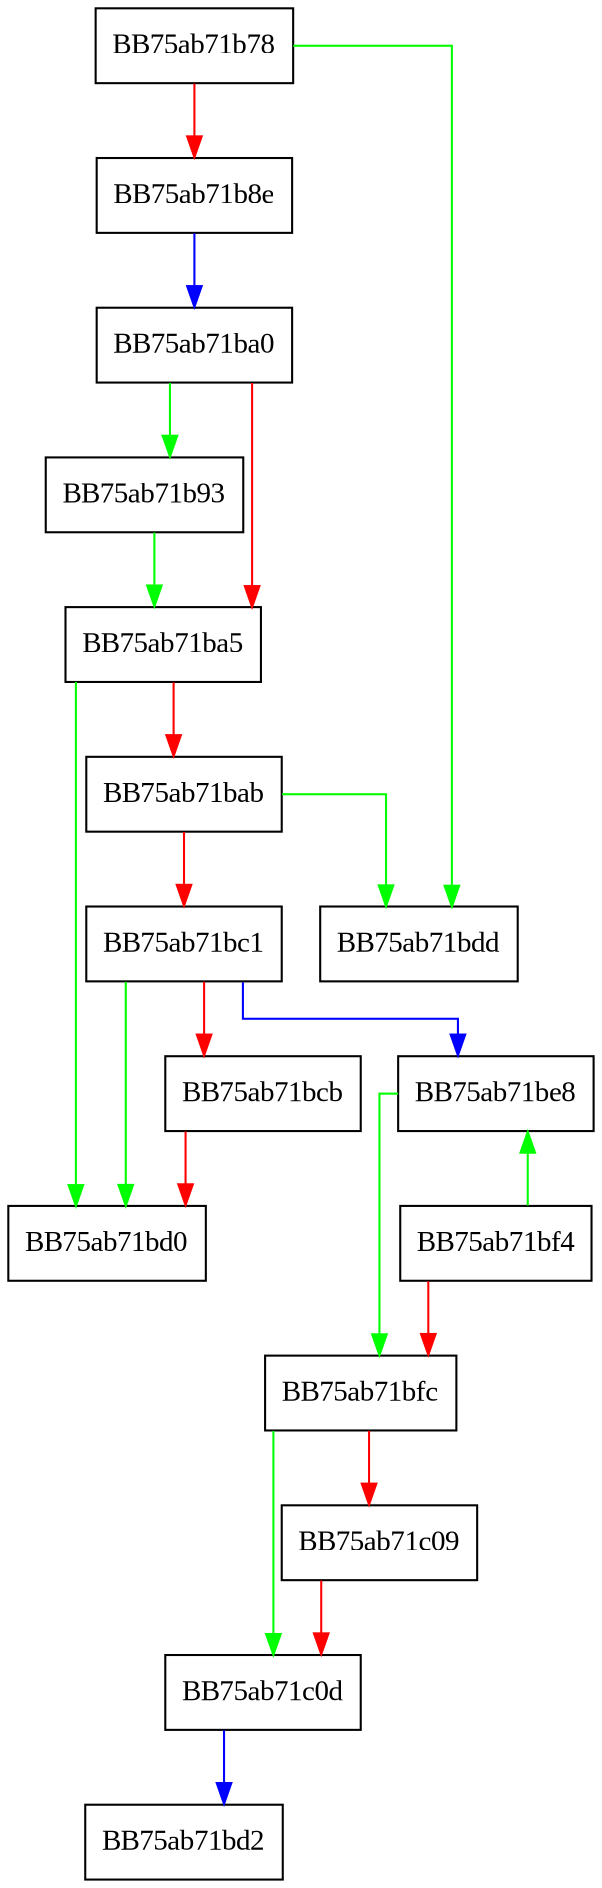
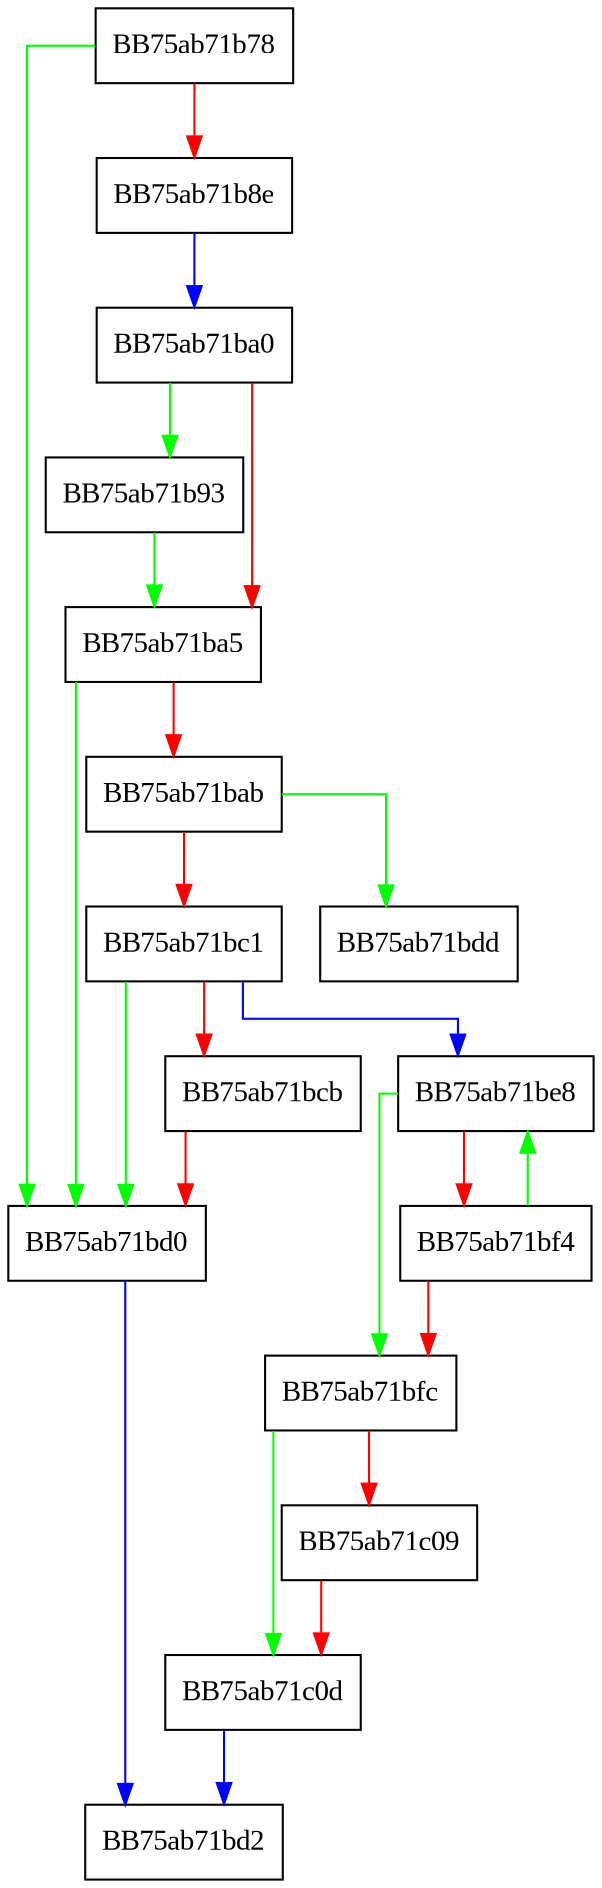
(452, 386) -> (27, 581)
none -> (464, 1158)
none -> (125, 1532)
